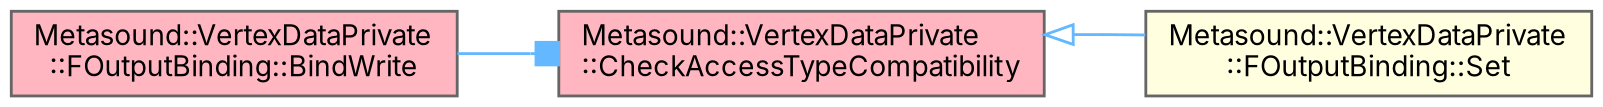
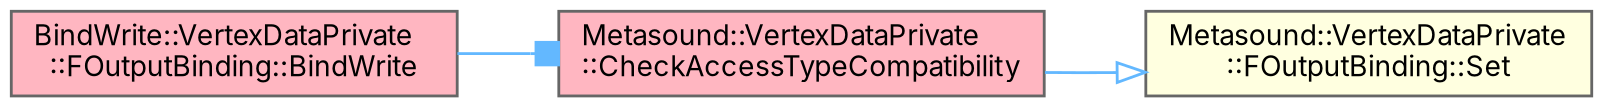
(1109, 35) -> (1081, 73)
(234, 54) -> (234, 54)
